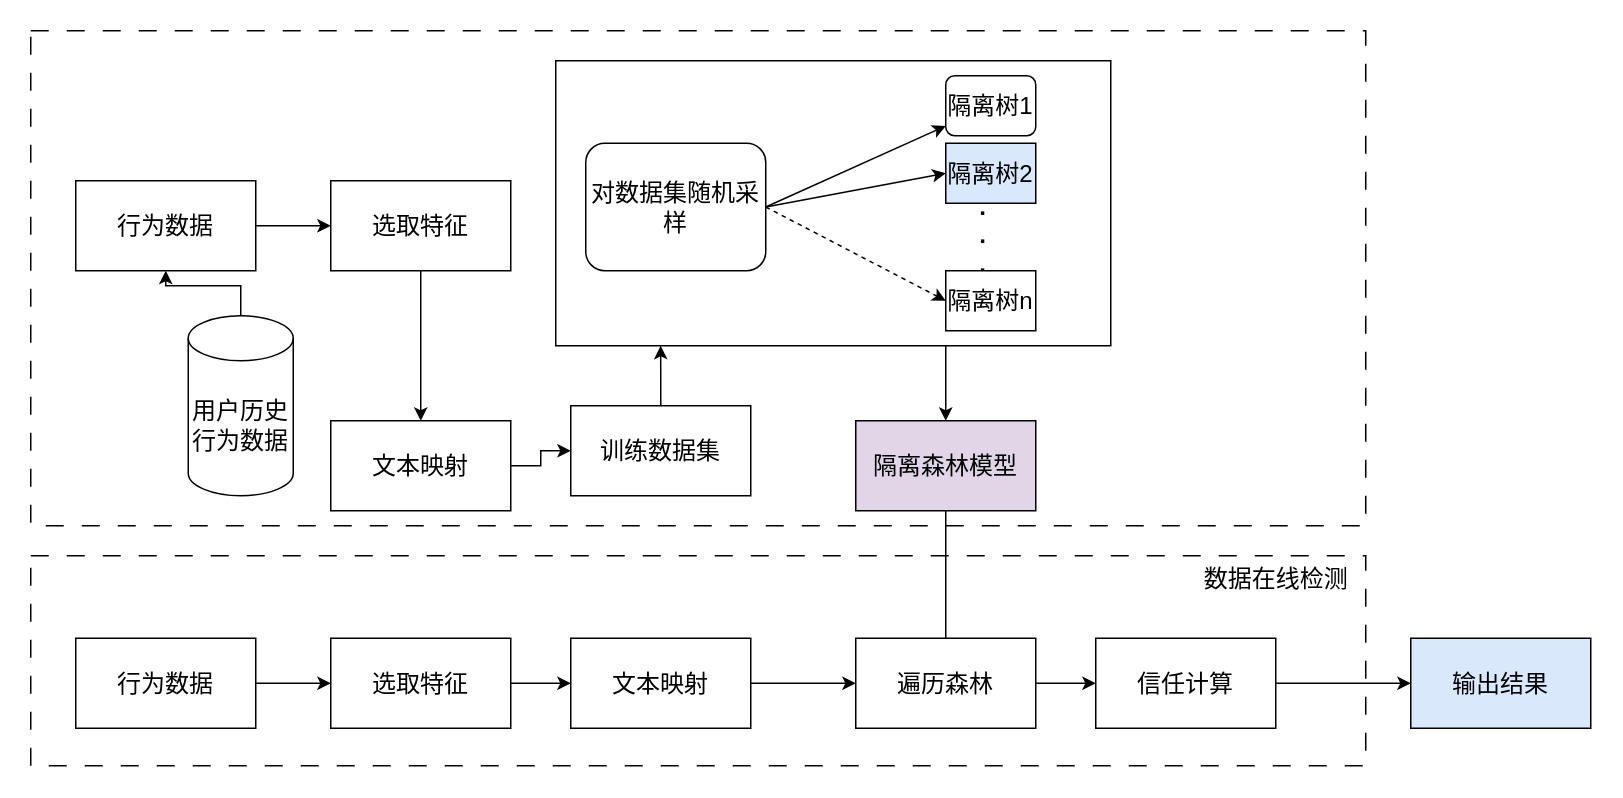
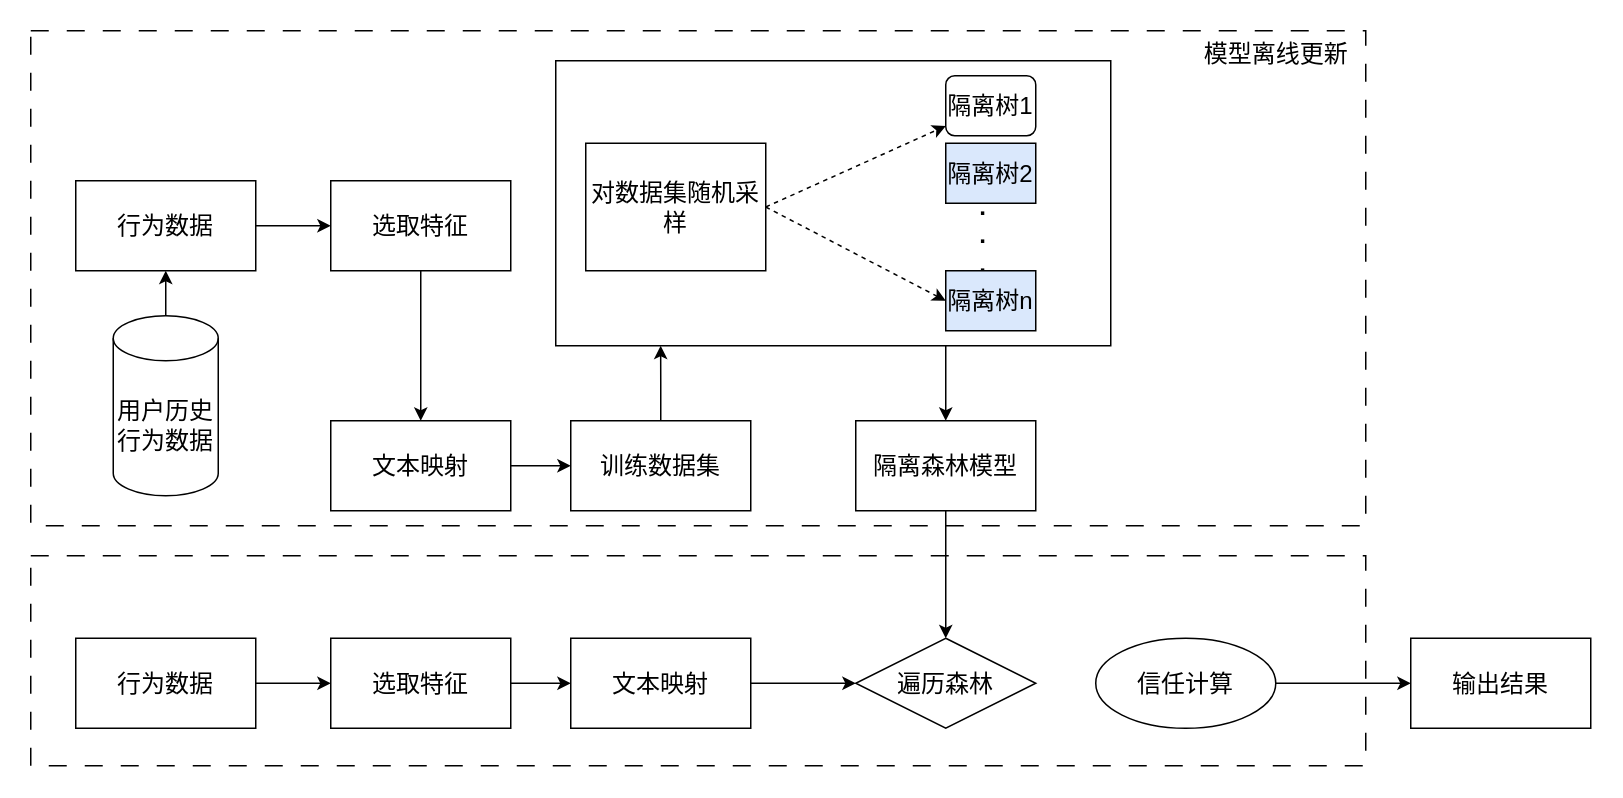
none -> (1276, 53)
(853, 168) -> (853, 168)
(855, 190) -> none
(676, 207) -> (676, 207)
(991, 301) -> (991, 301)
(241, 406) -> (166, 406)
(661, 451) -> (661, 466)
(946, 466) -> (946, 466)
(1276, 578) -> none
(946, 631) -> (946, 627)
(946, 683) -> (946, 683)
(1061, 683) -> none
(1186, 683) -> (1186, 683)
(1501, 683) -> (1501, 683)
